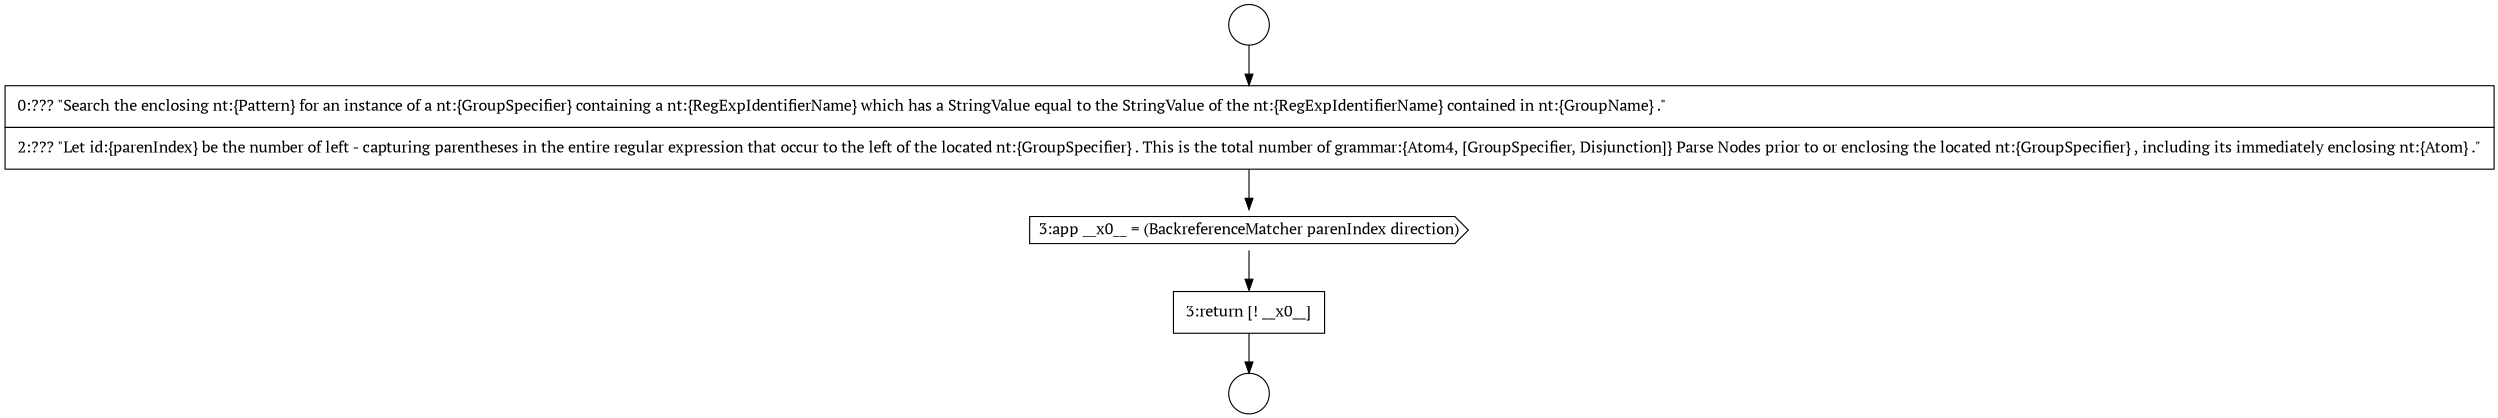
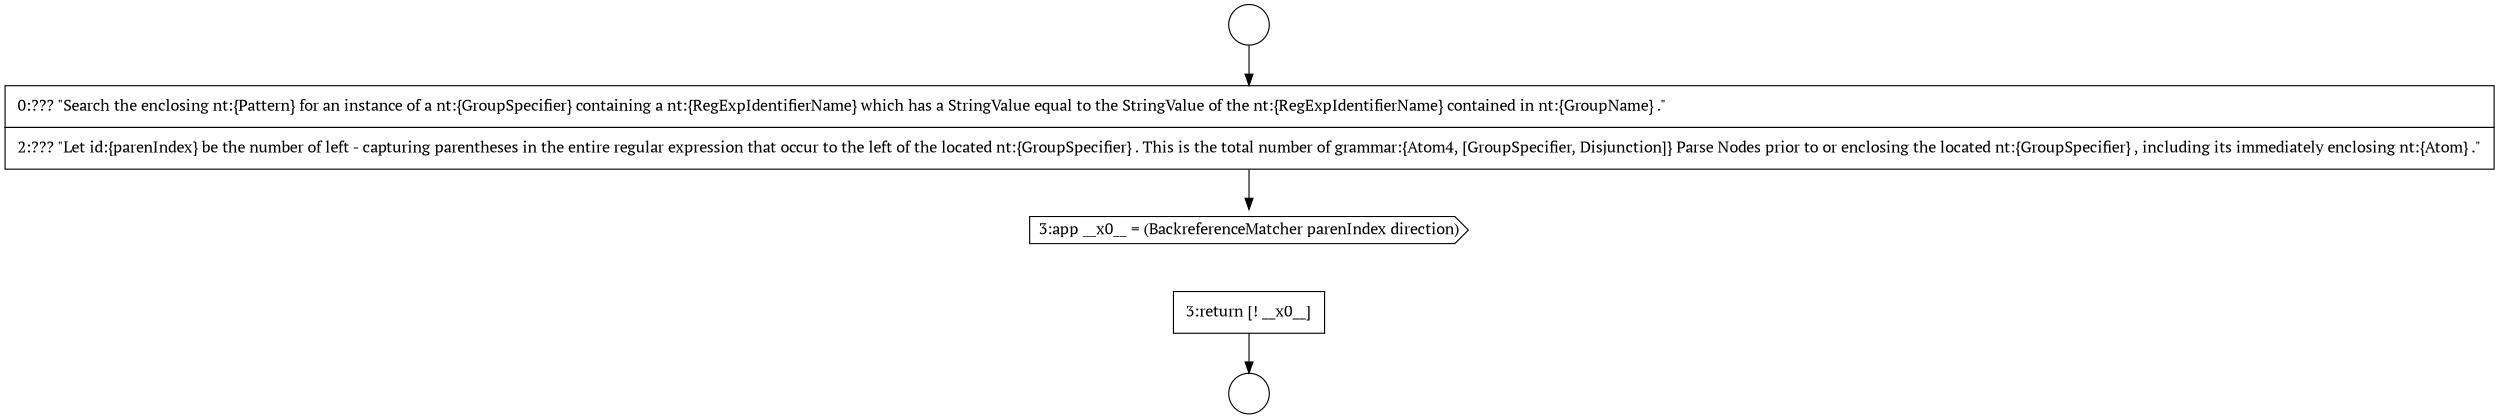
(1249, 265) -> none
